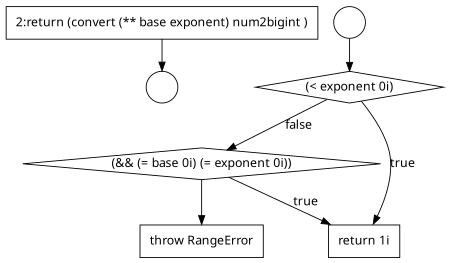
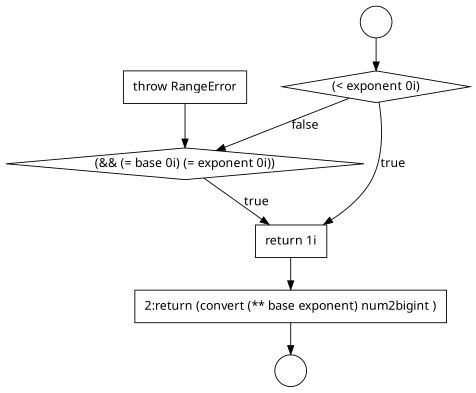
(202, 198) -> (185, 121)
none -> (291, 269)
